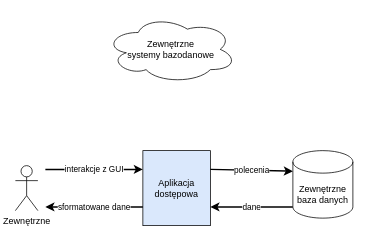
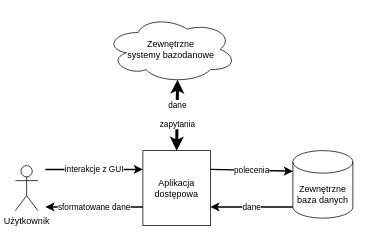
none -> (177, 130)
(177, 188) -> (177, 188)
(27, 221) -> (27, 221)
